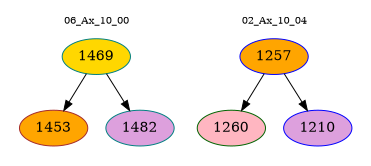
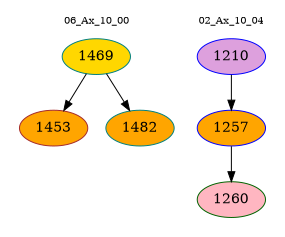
(293, 88) -> (231, 87)
(140, 128) -> (140, 128)
